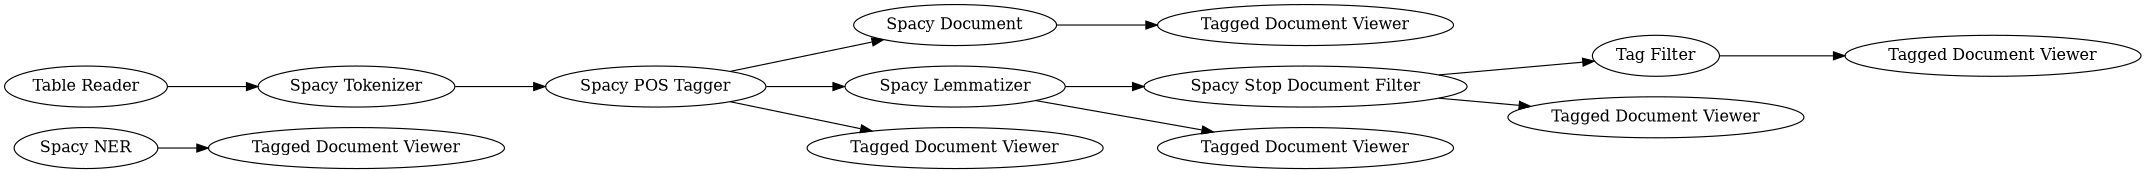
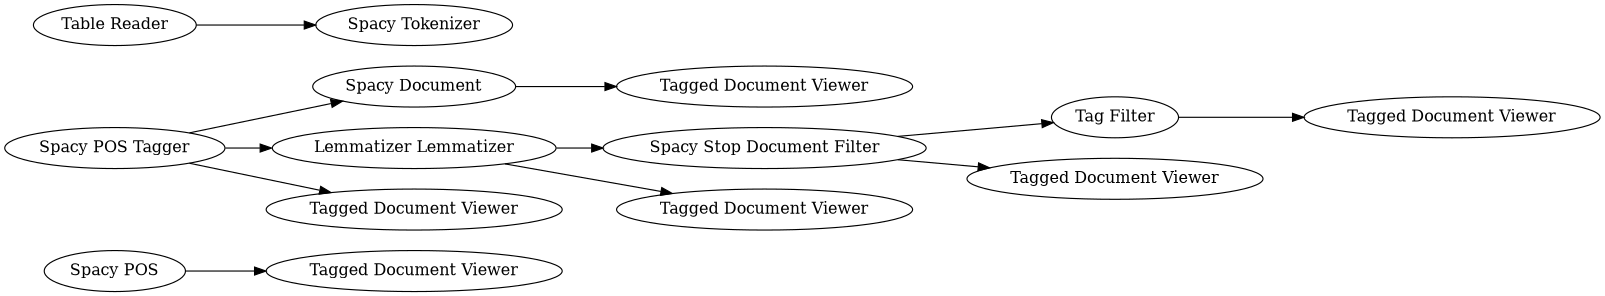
(494, 87) -> none
(955, 87) -> (414, 148)
(86, 148) -> (115, 271)
